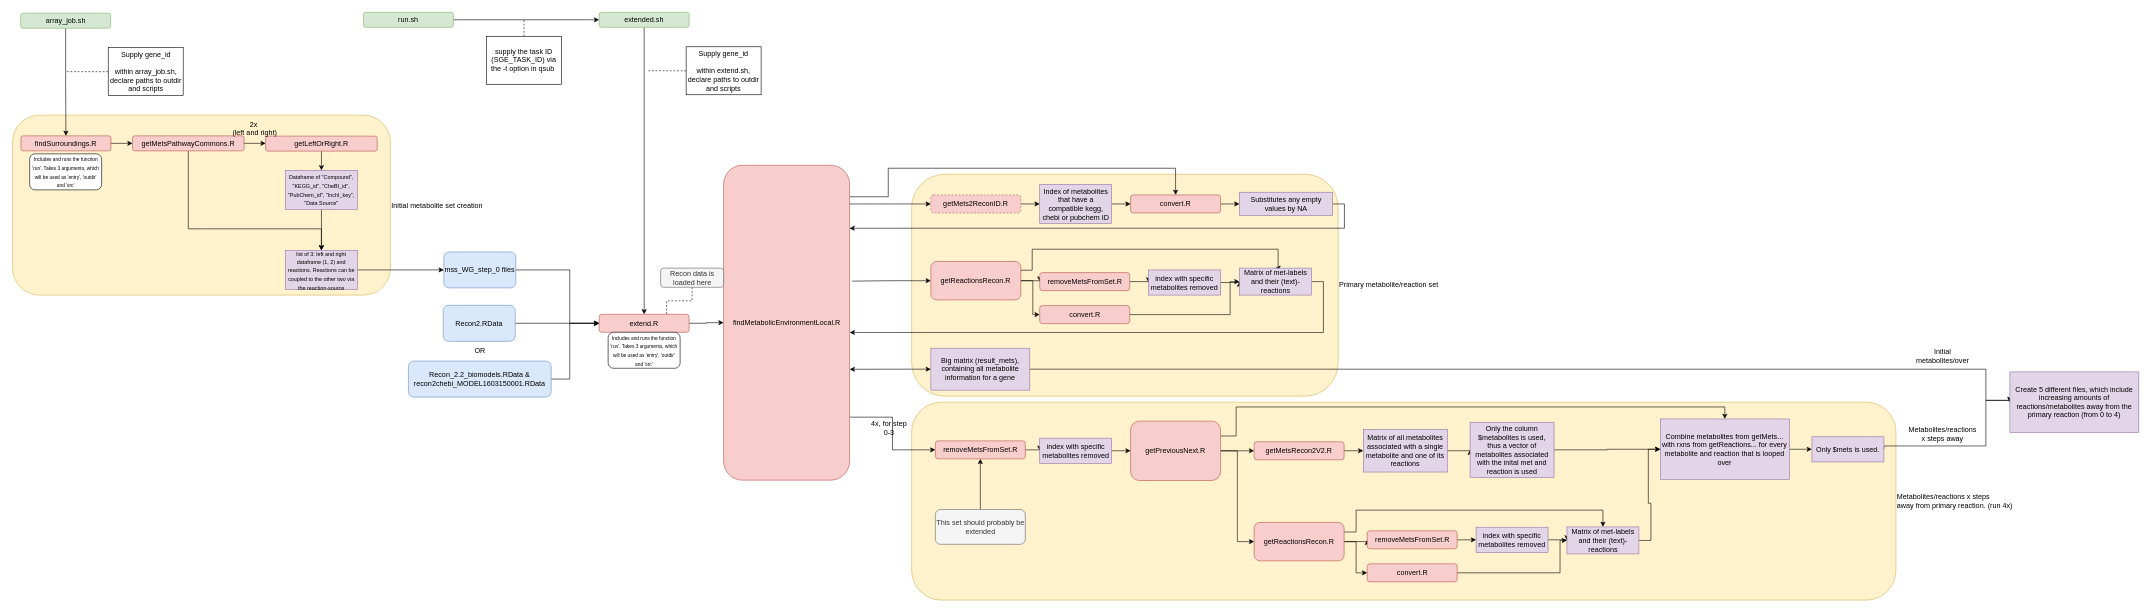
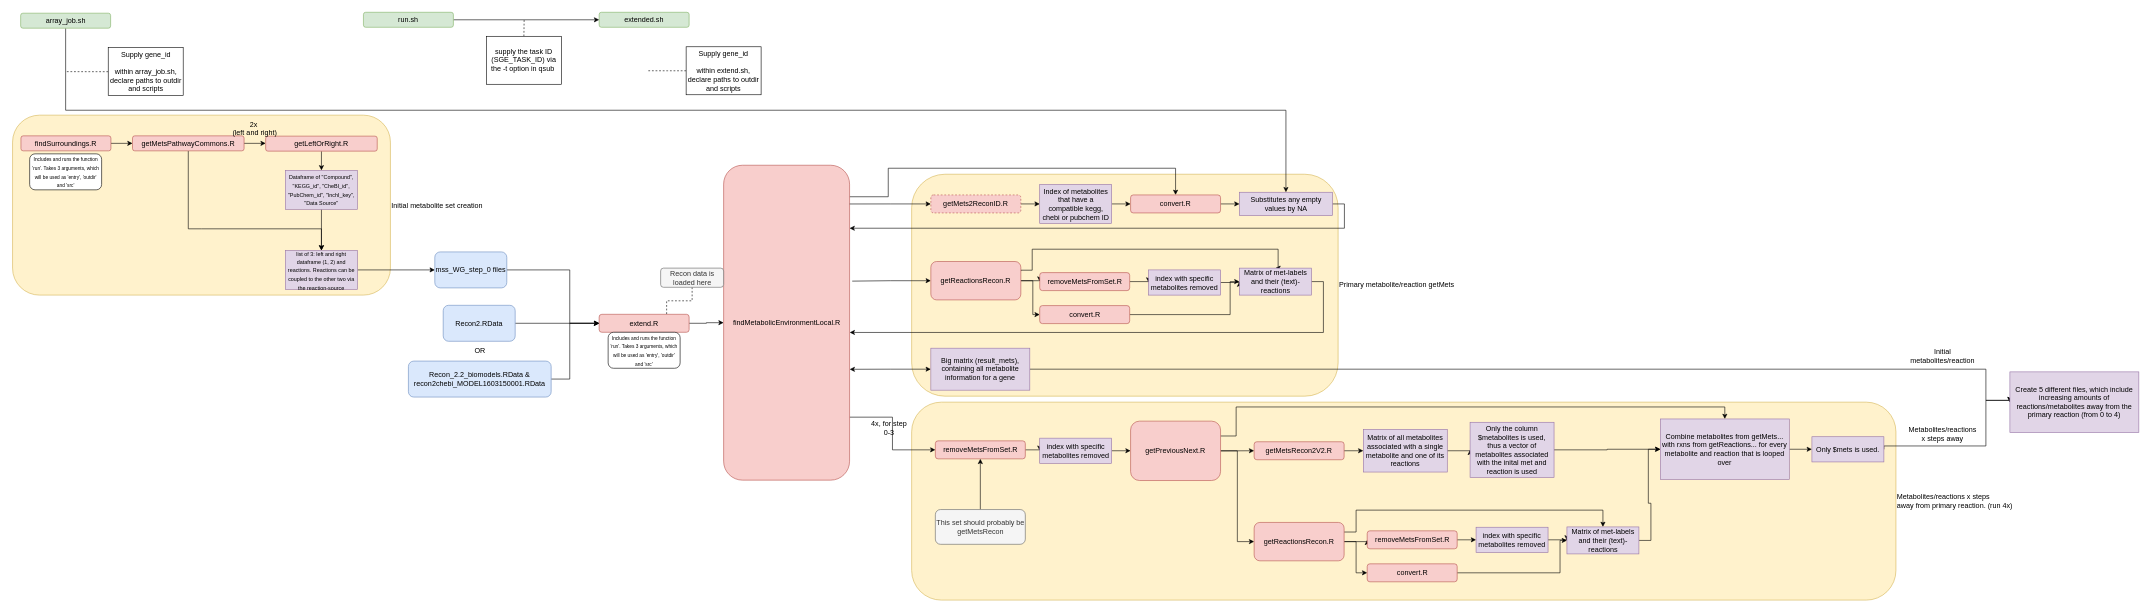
(66, 130) -> (1285, 110)
(480, 270) -> (471, 270)
(1396, 285) -> (1404, 285)
(644, 309) -> none
(1943, 356) -> (1943, 356)
(981, 527) -> (981, 527)
